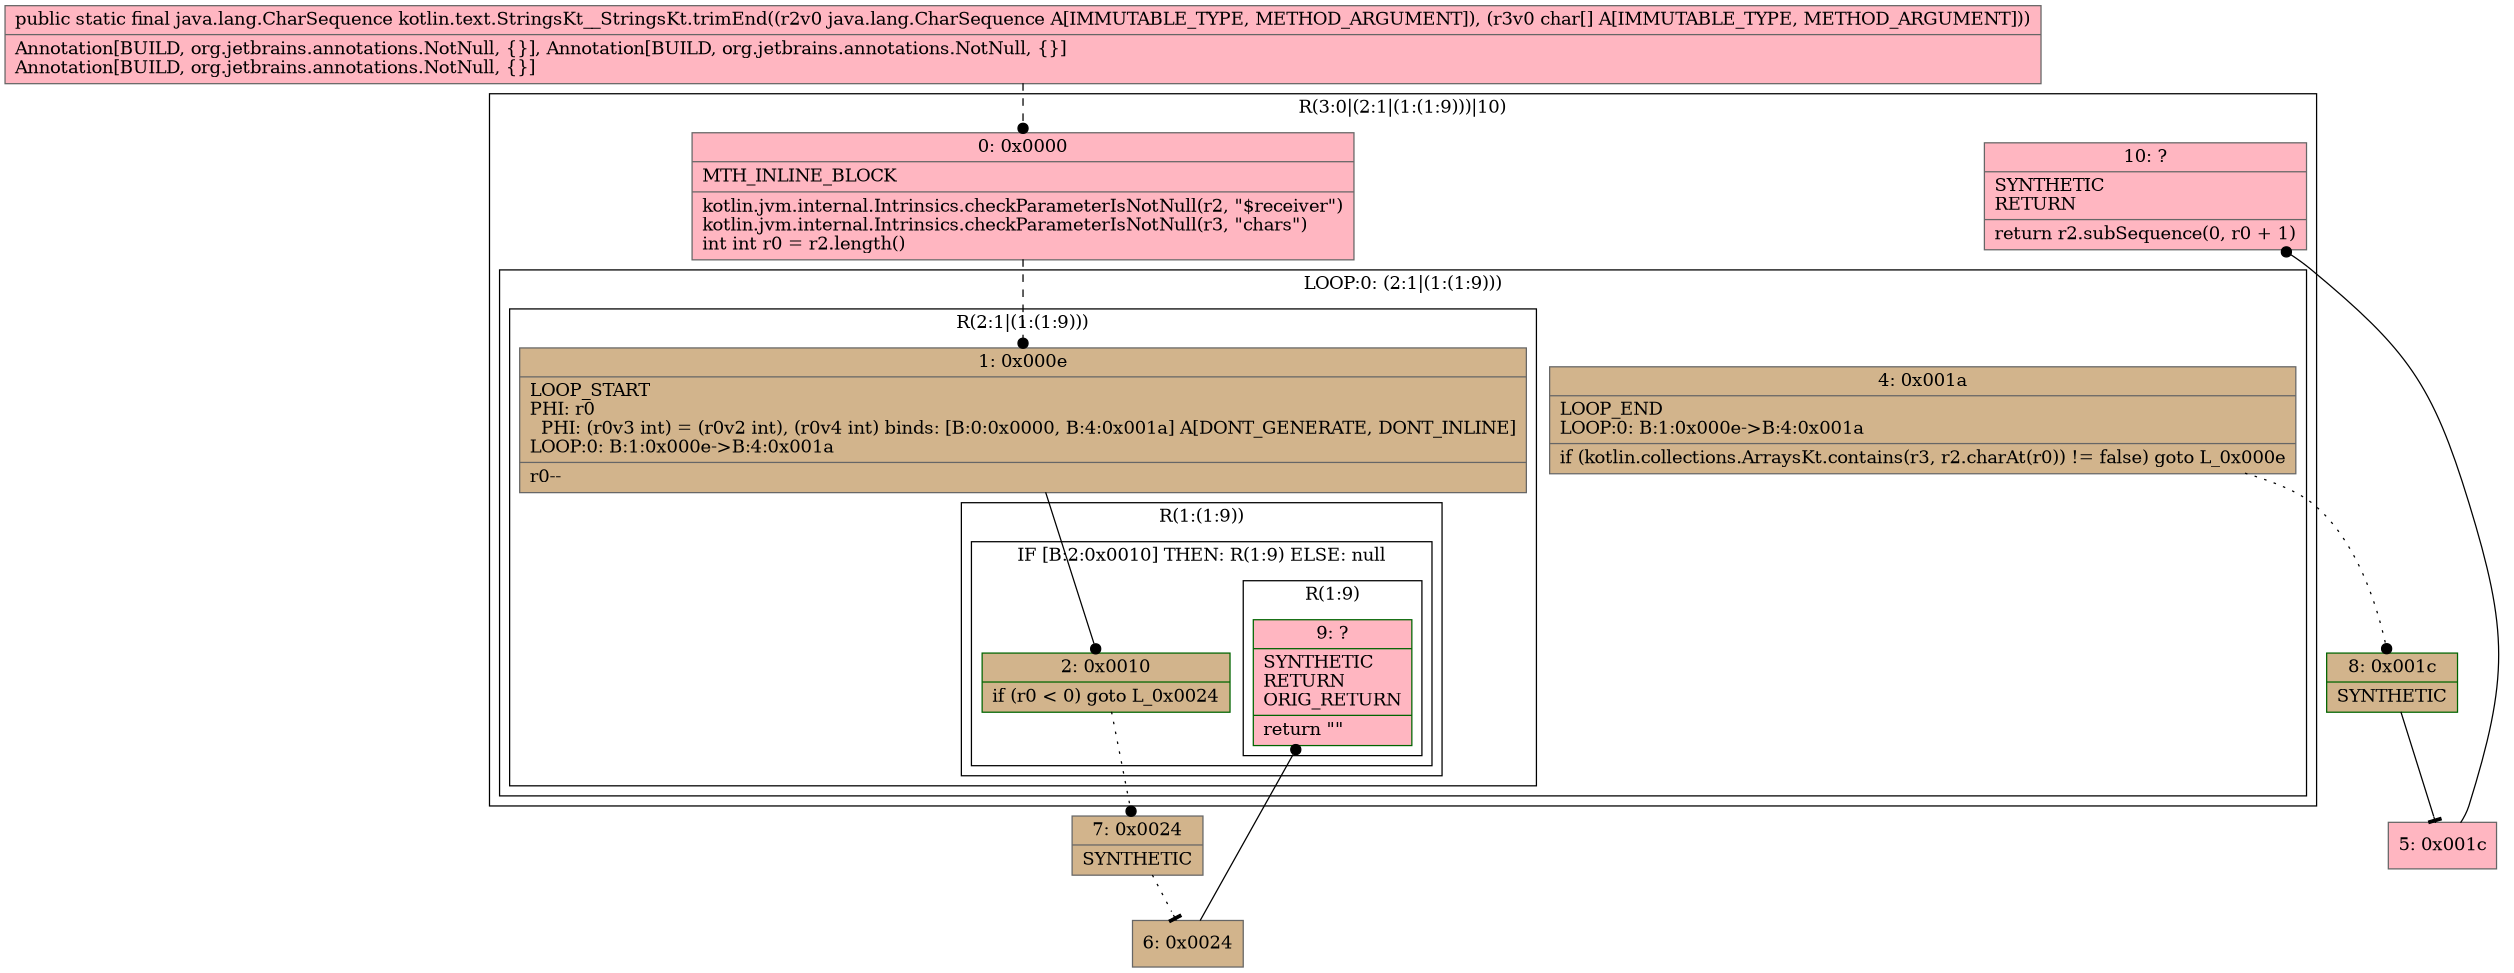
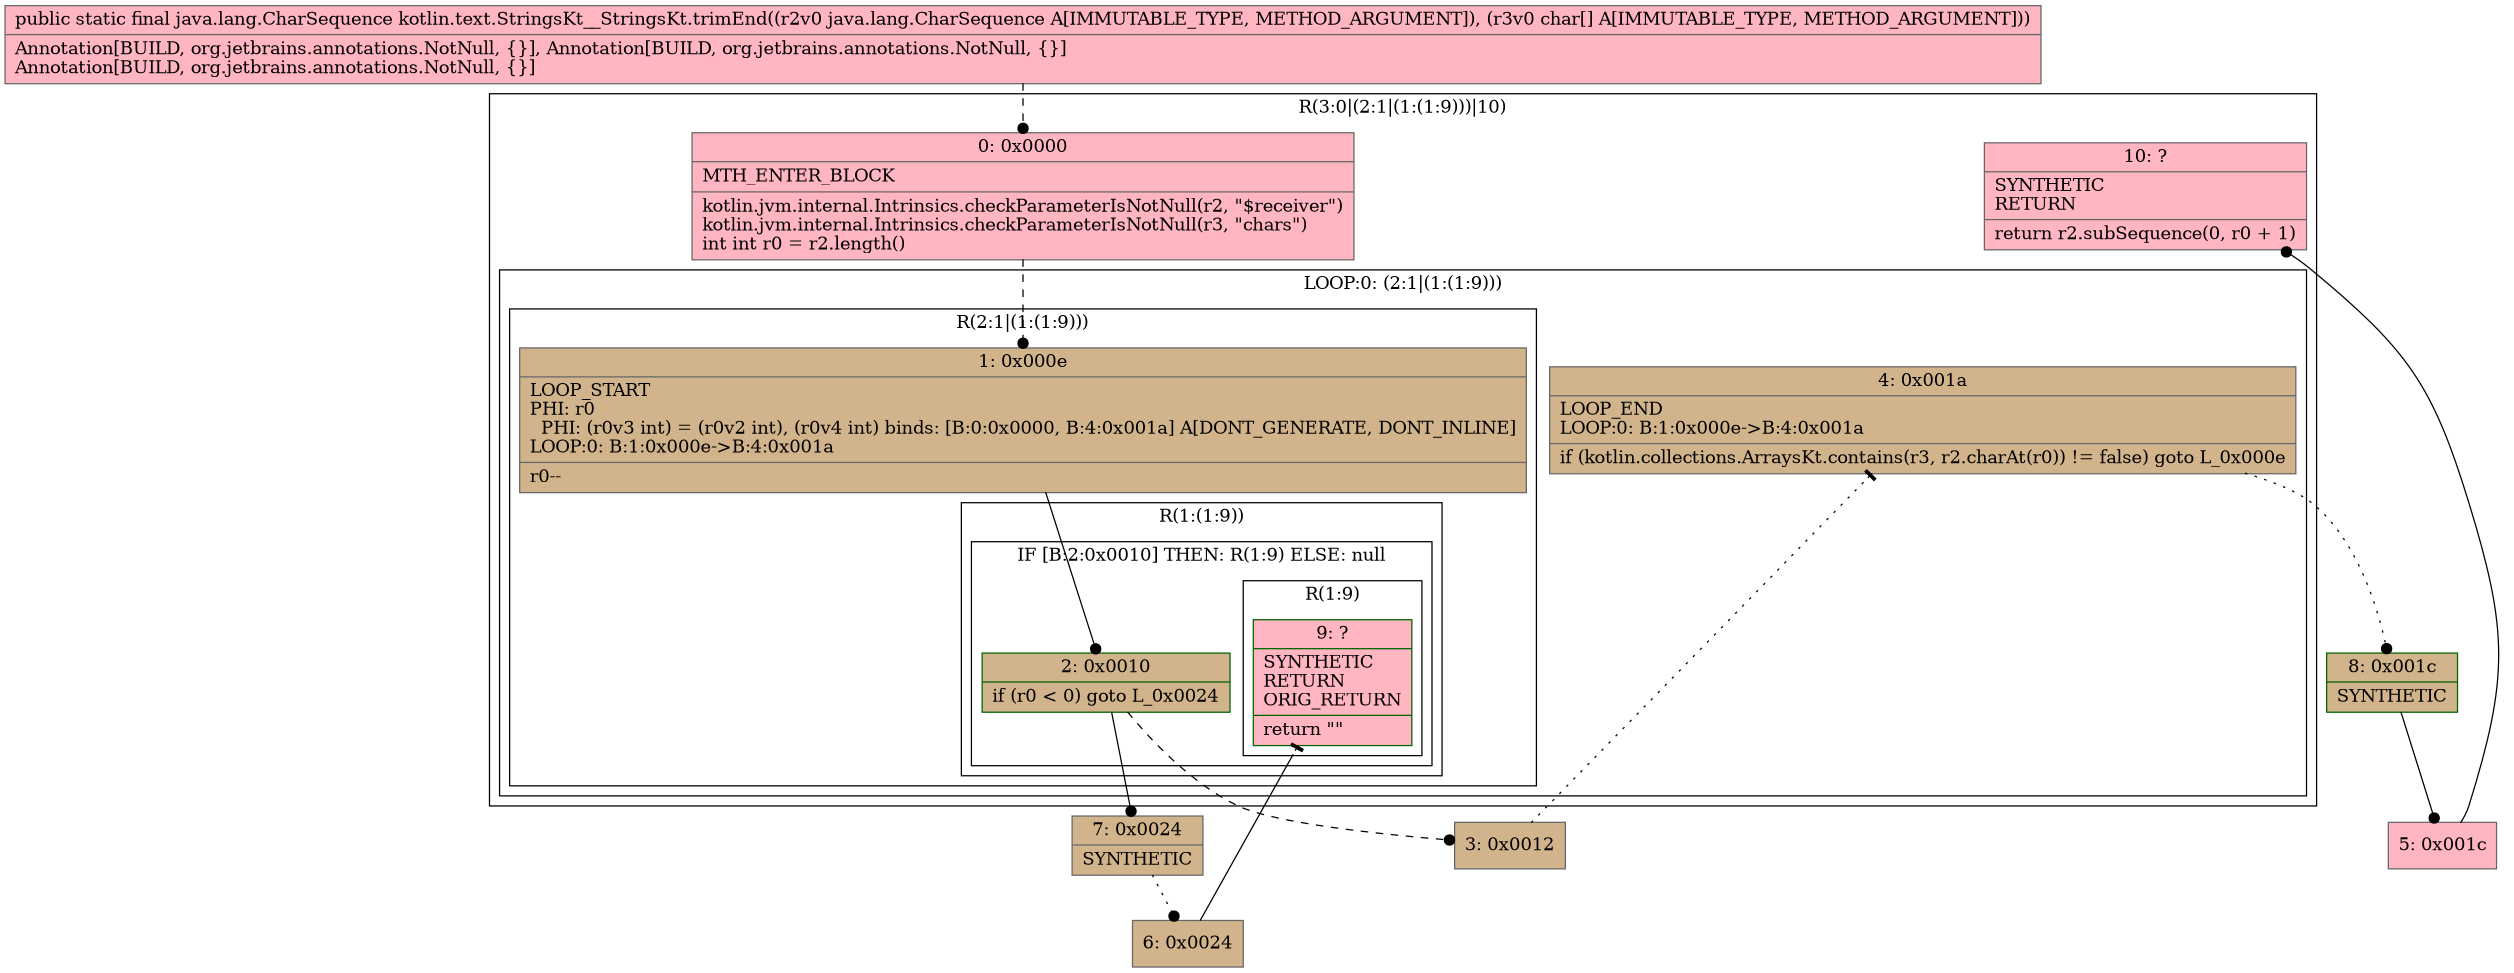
(800, 176) -> (799, 176)
(1120, 757) -> (1120, 757)
(2417, 764) -> (2417, 764)
(1247, 837) -> (1247, 837)
none -> (1510, 846)
(1162, 893) -> (1162, 893)
